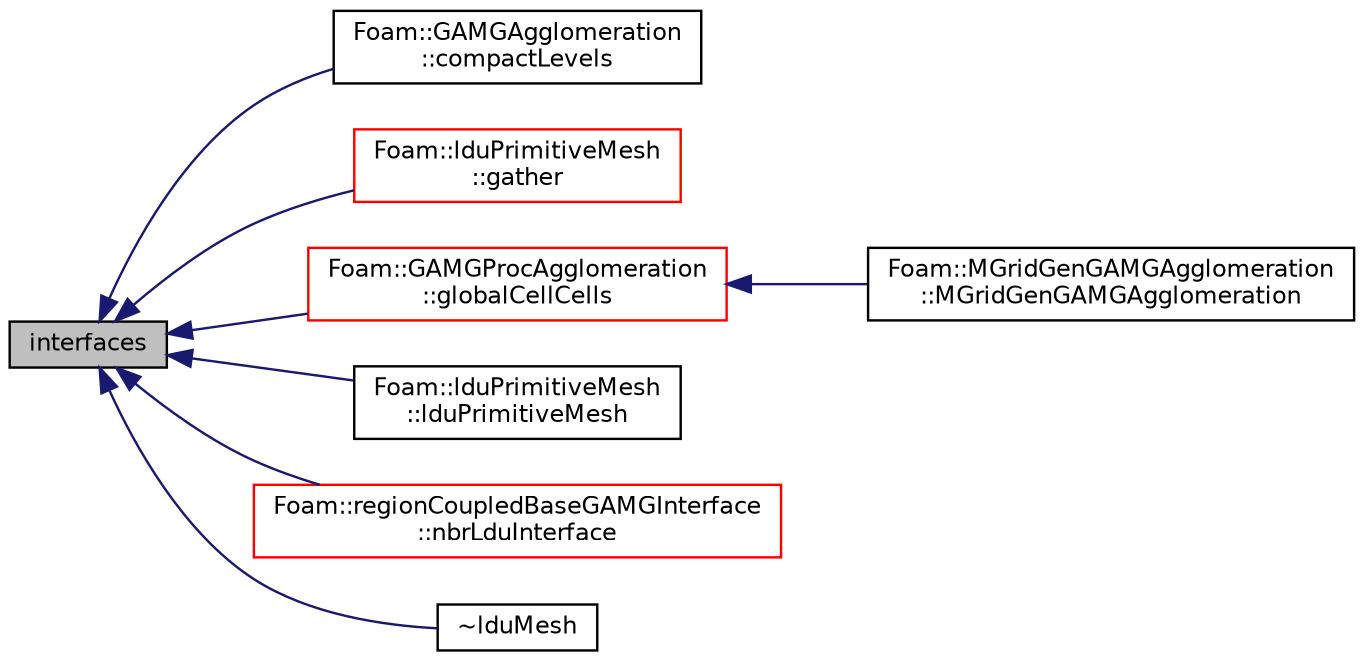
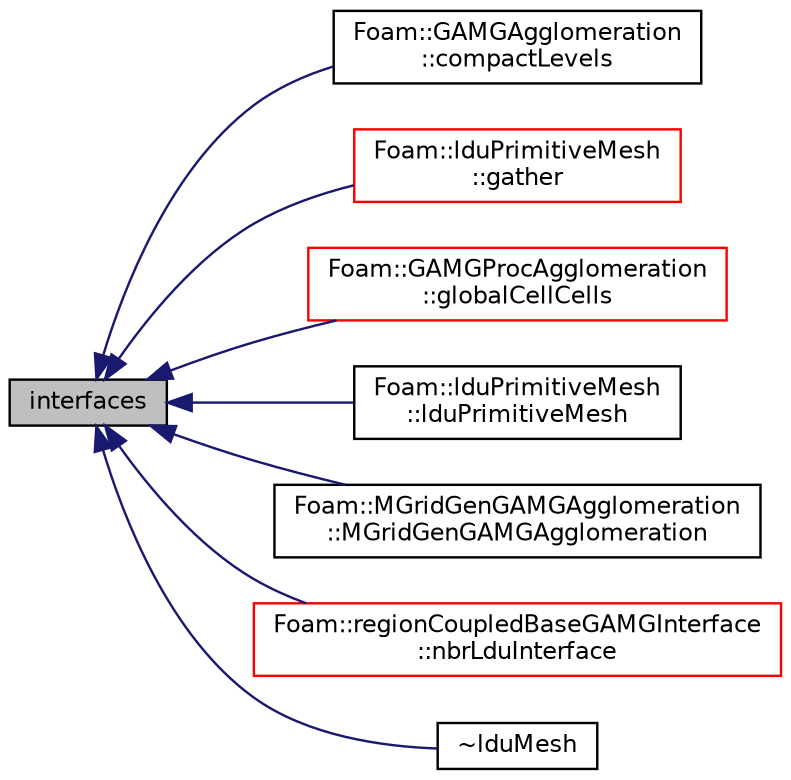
(809, 284) -> (259, 462)
